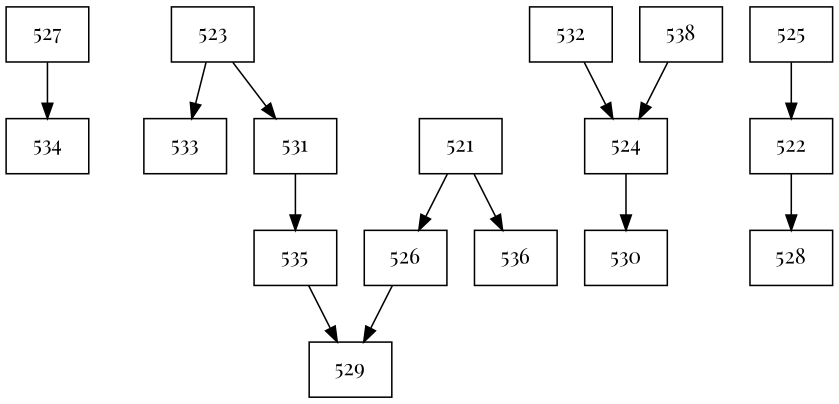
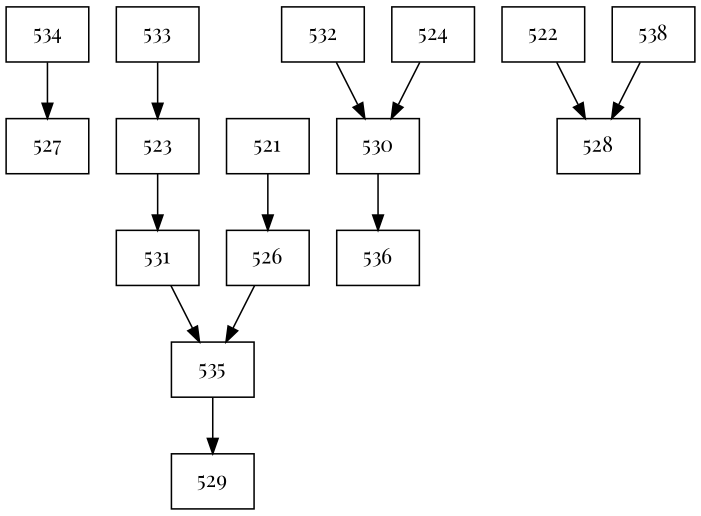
(791, 34) -> none
(47, 83) -> (47, 83)
(201, 83) -> (158, 83)
(595, 83) -> (347, 83)
(657, 83) -> (629, 83)
(485, 195) -> (378, 194)
(382, 307) -> (244, 307)
